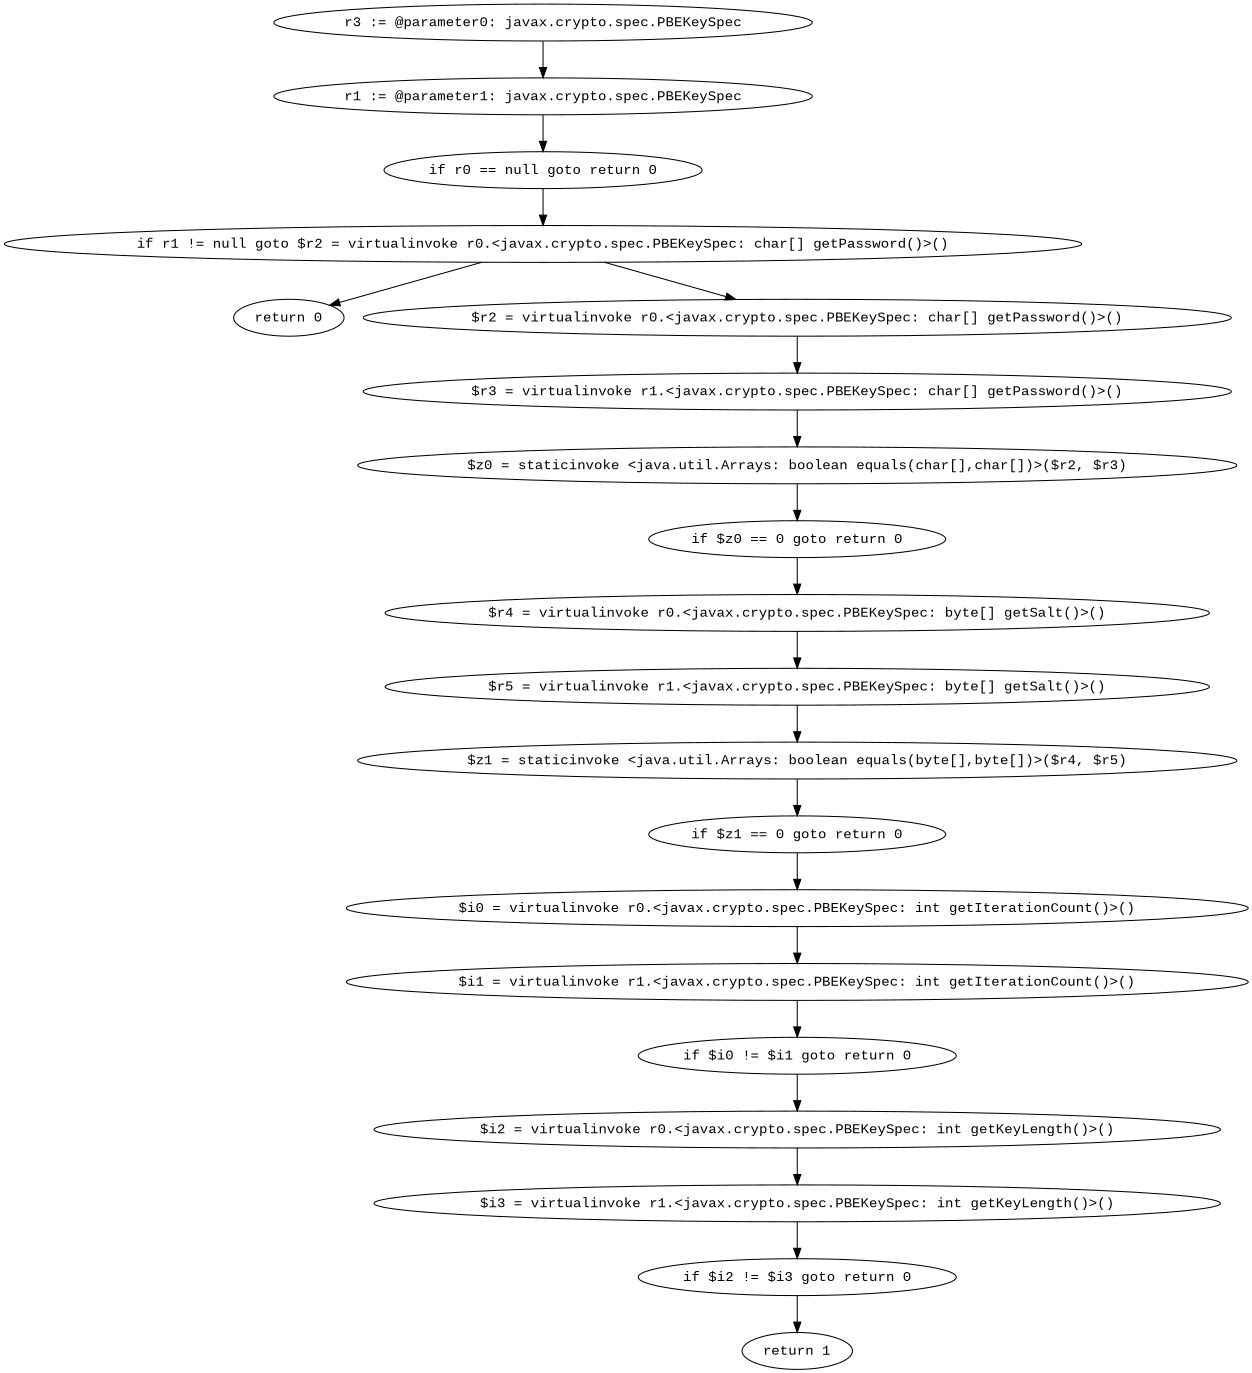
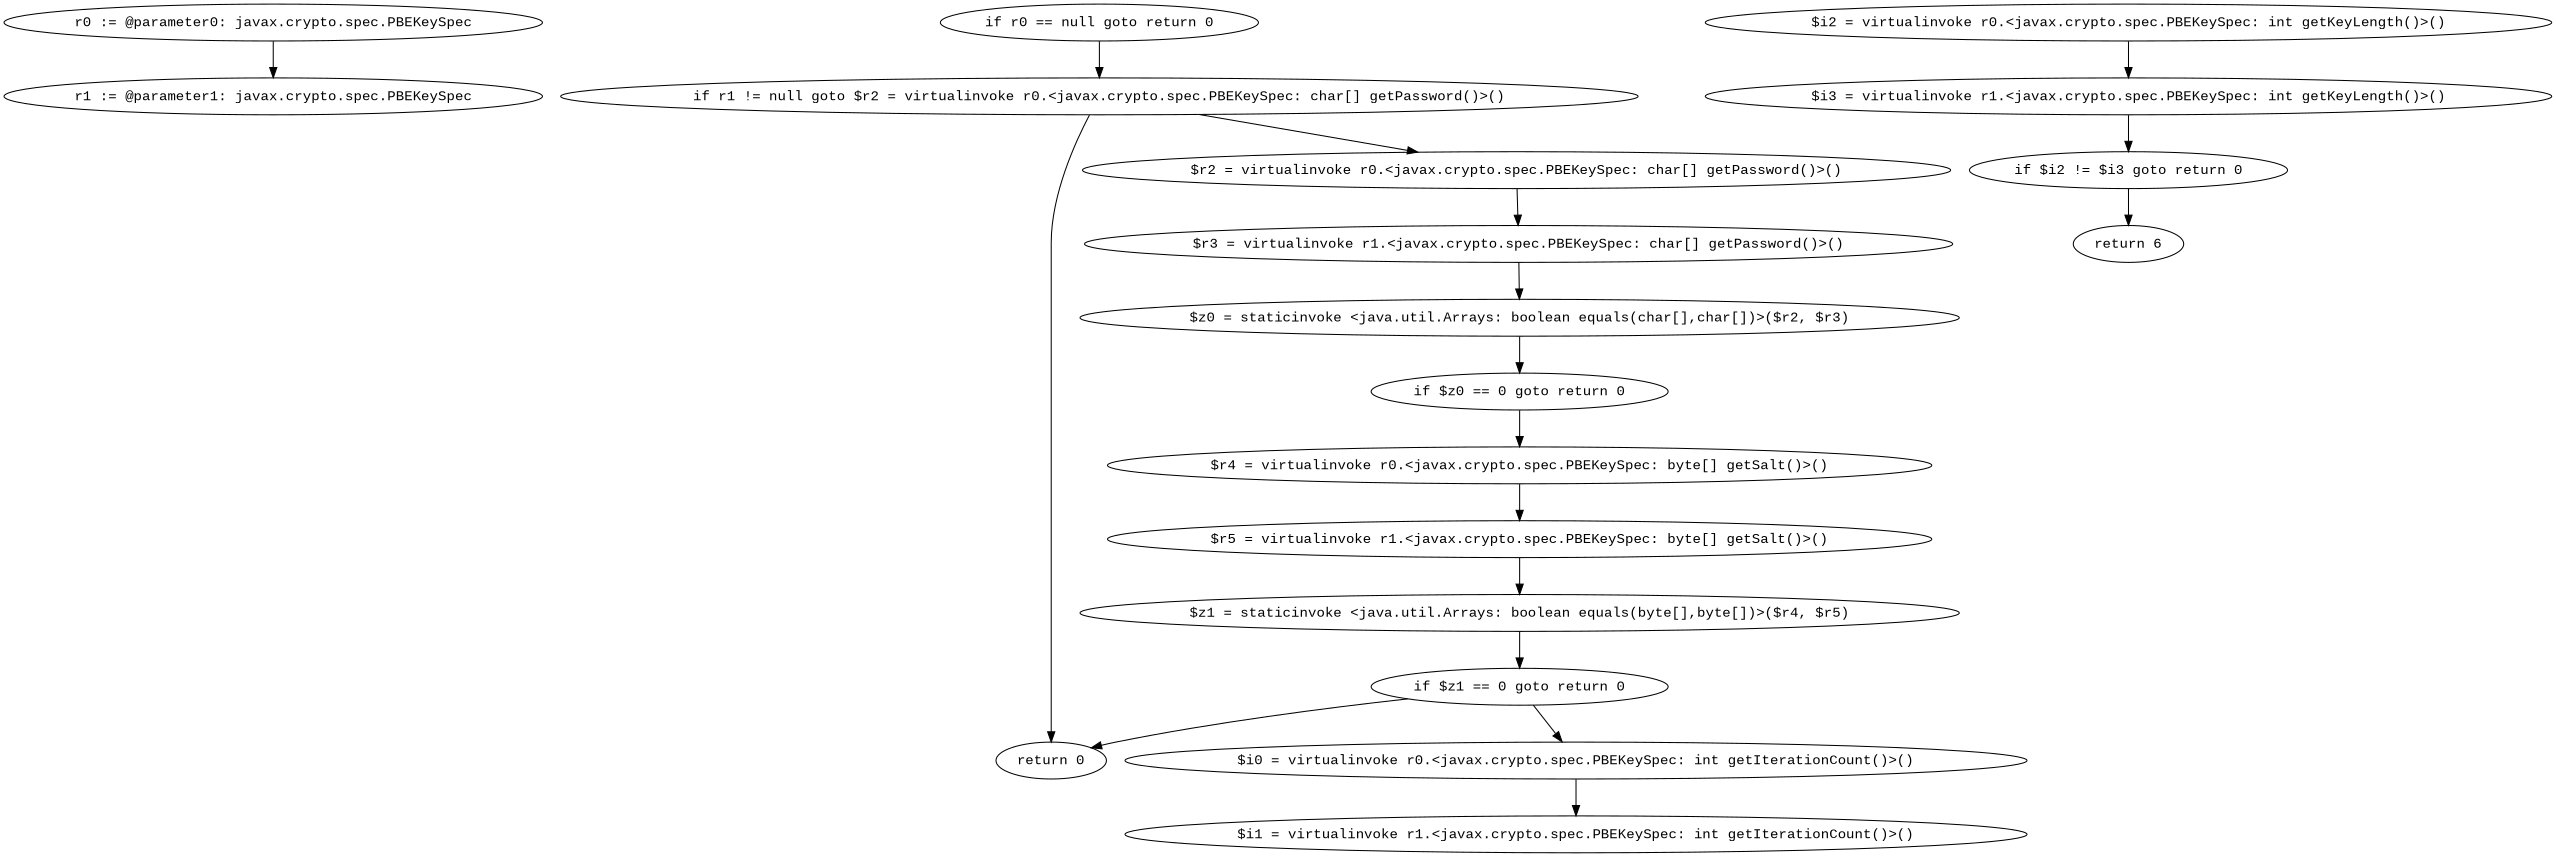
(543, 23) -> (273, 23)
(543, 128) -> none
none -> (1254, 719)
(797, 1056) -> none
(797, 1351) -> (2129, 244)
